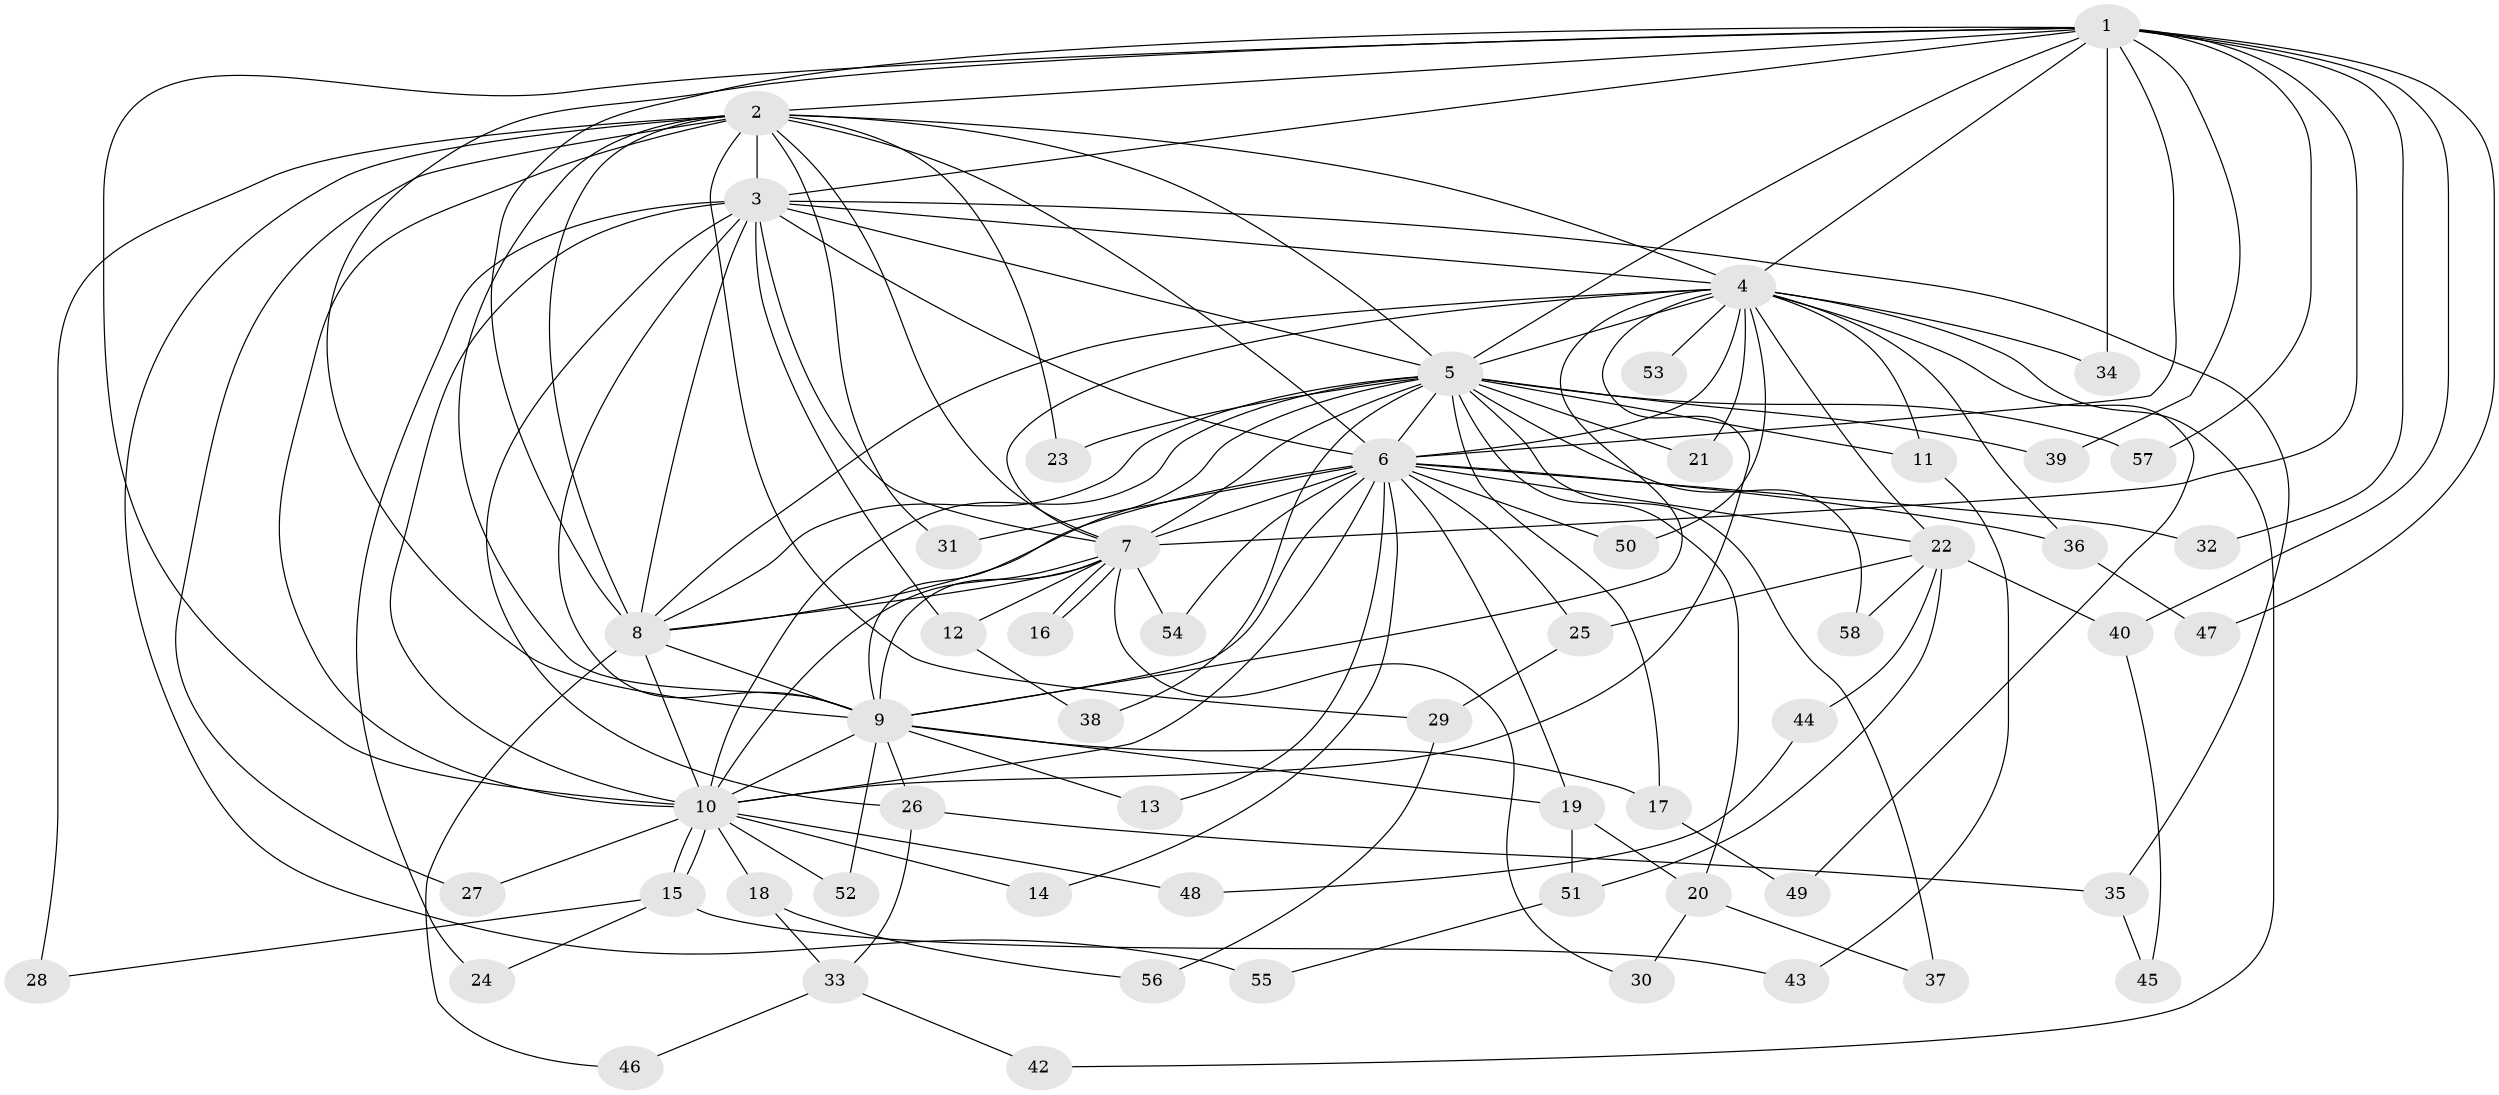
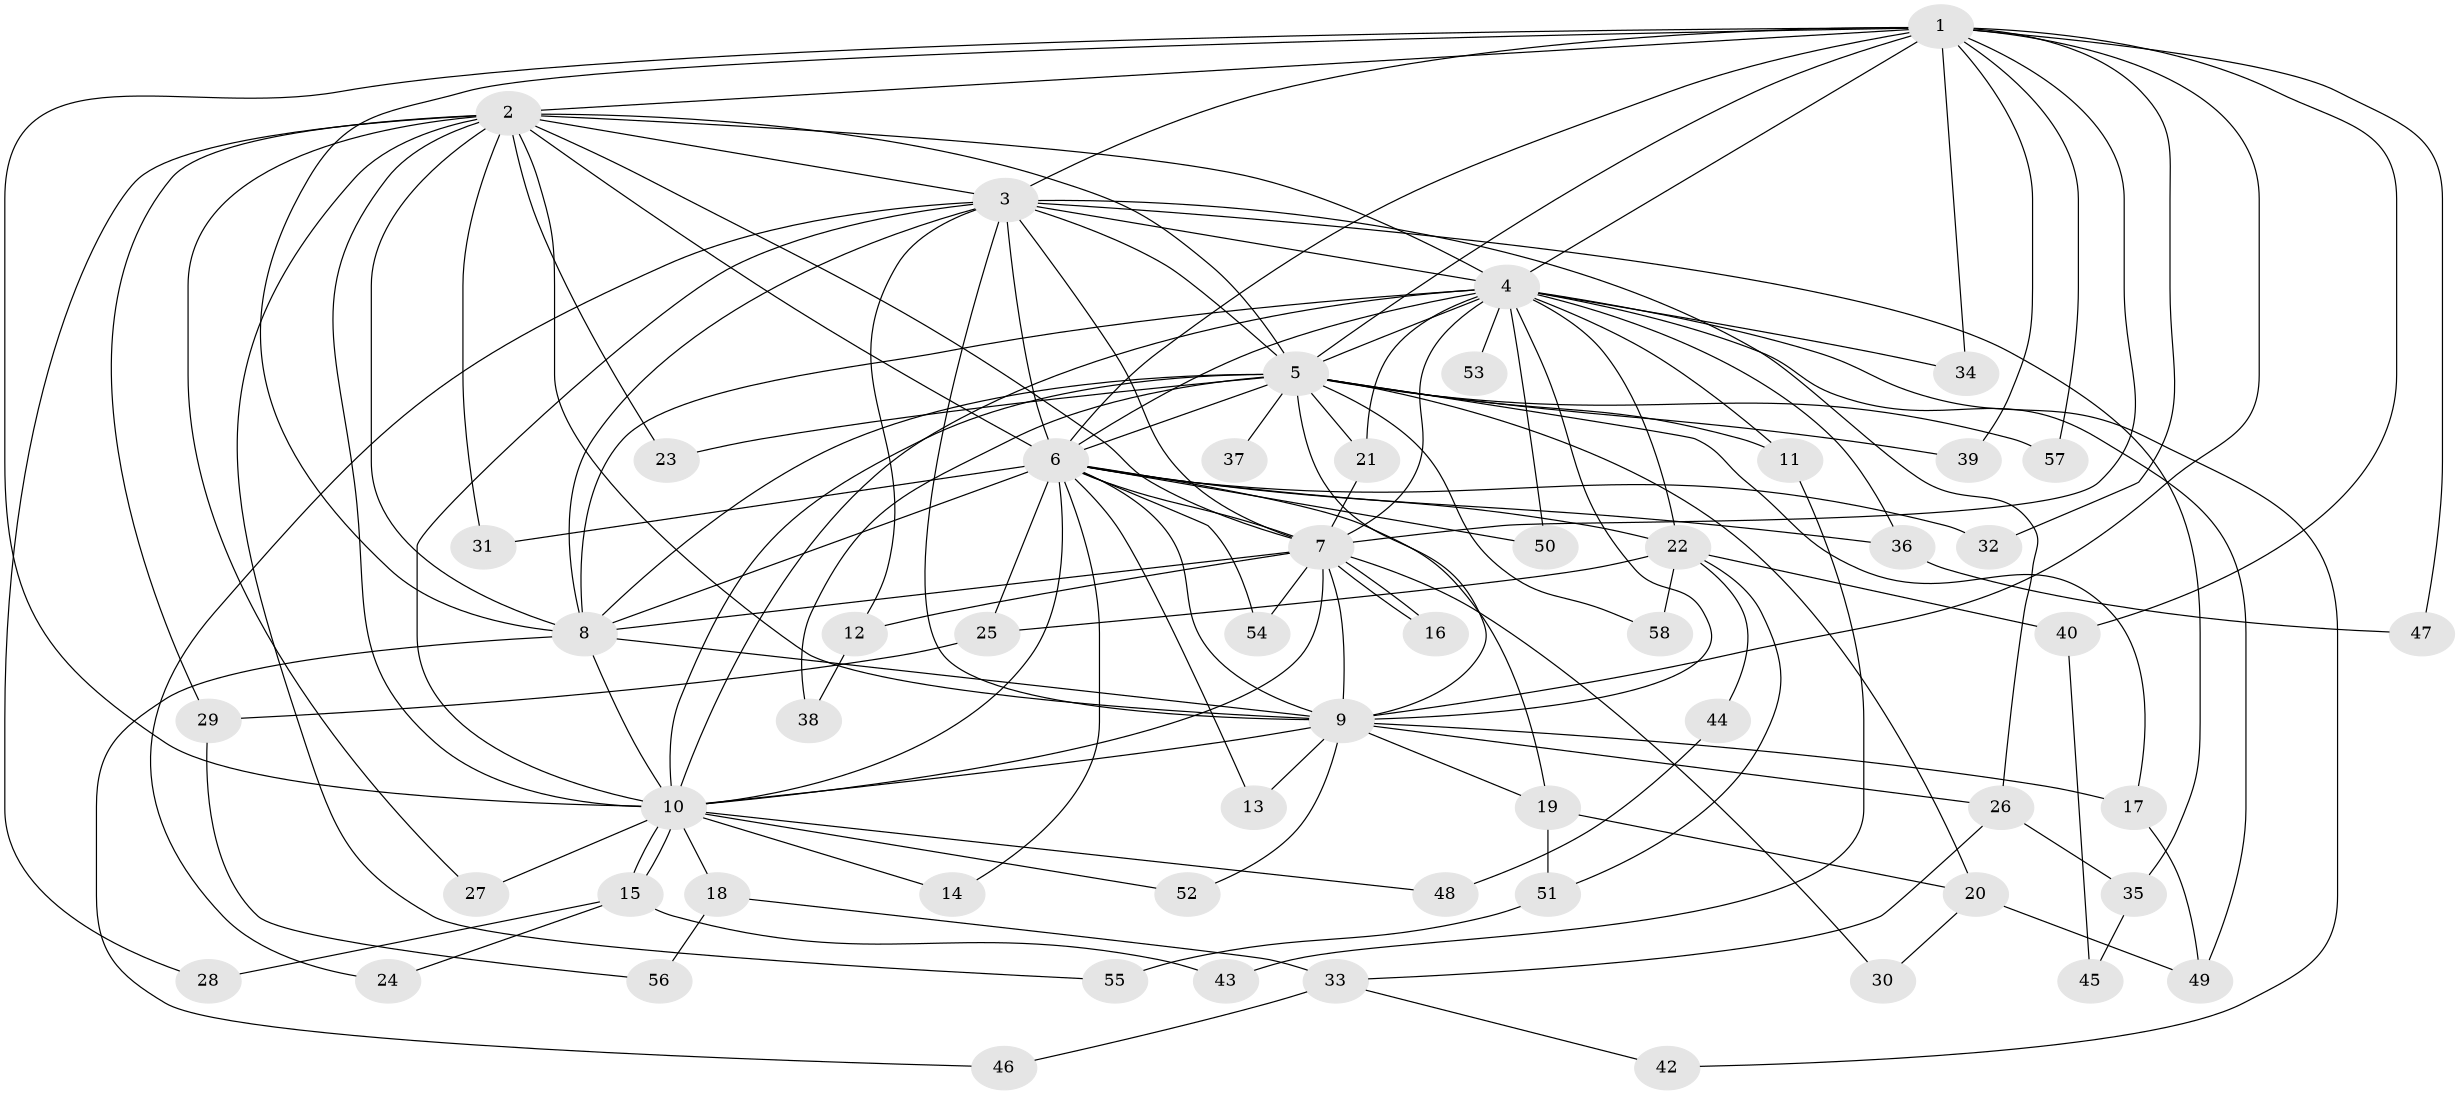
(1273, 450) -> (1344, 504)
(1817, 939) -> (2080, 935)
